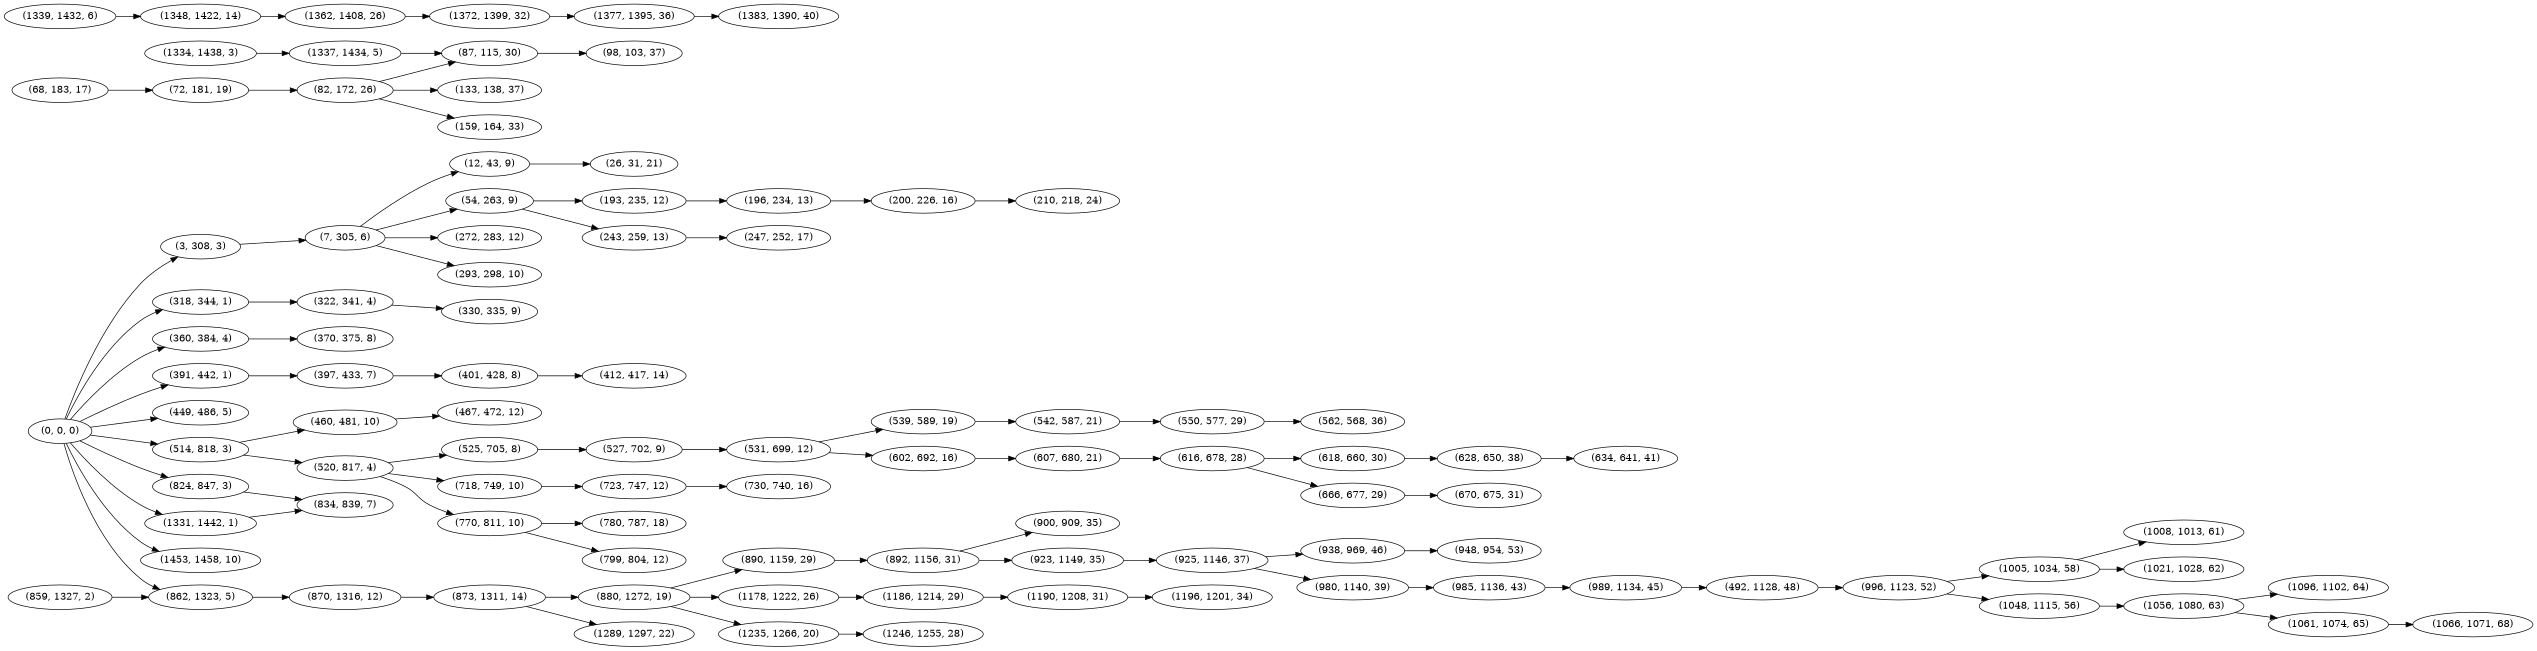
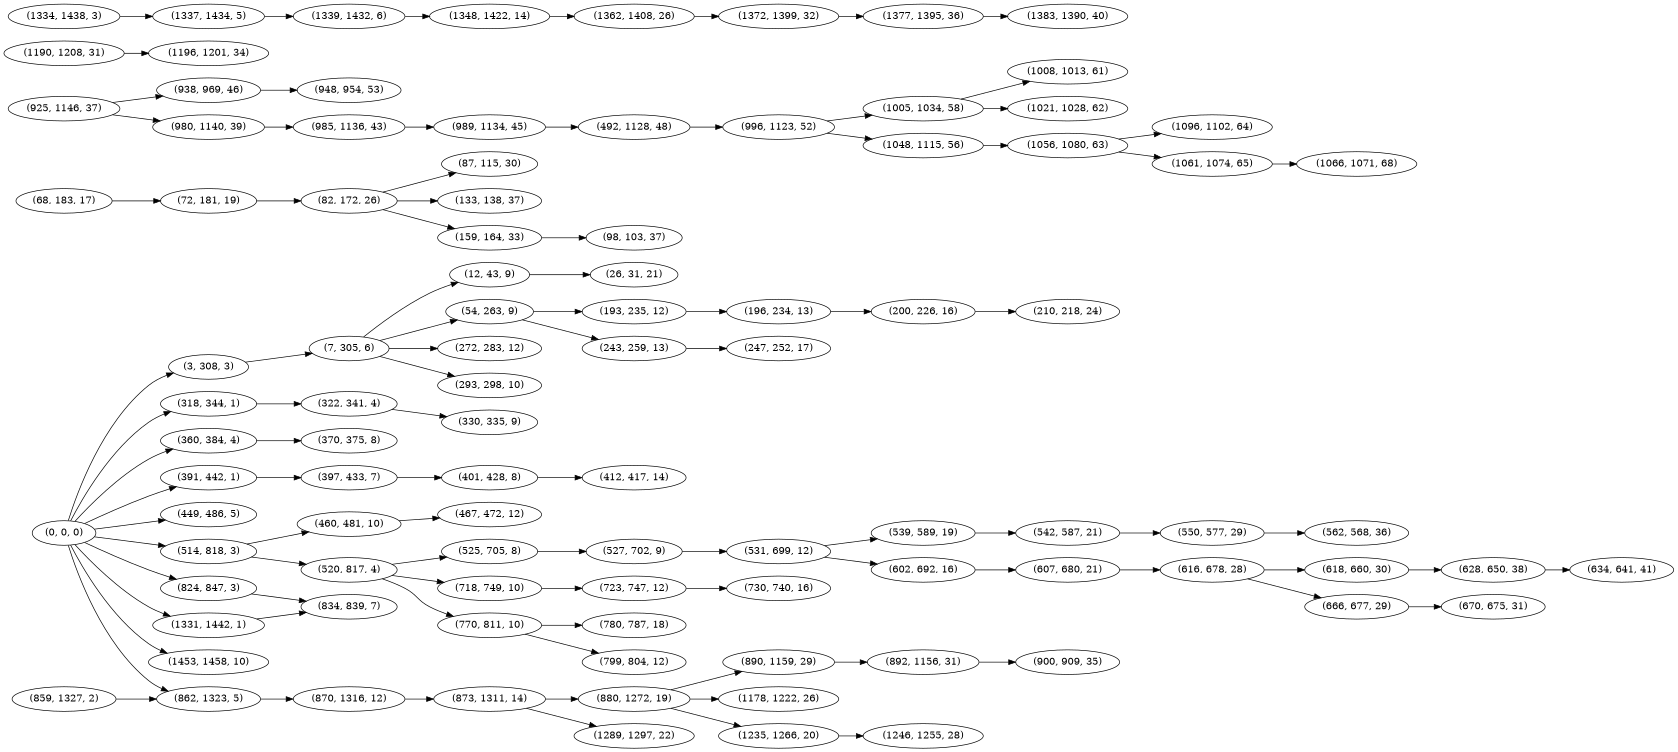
(418, 53) -> (275, 16)
(559, 53) -> (560, 238)
(1068, 560) -> none
(923, 597) -> none
